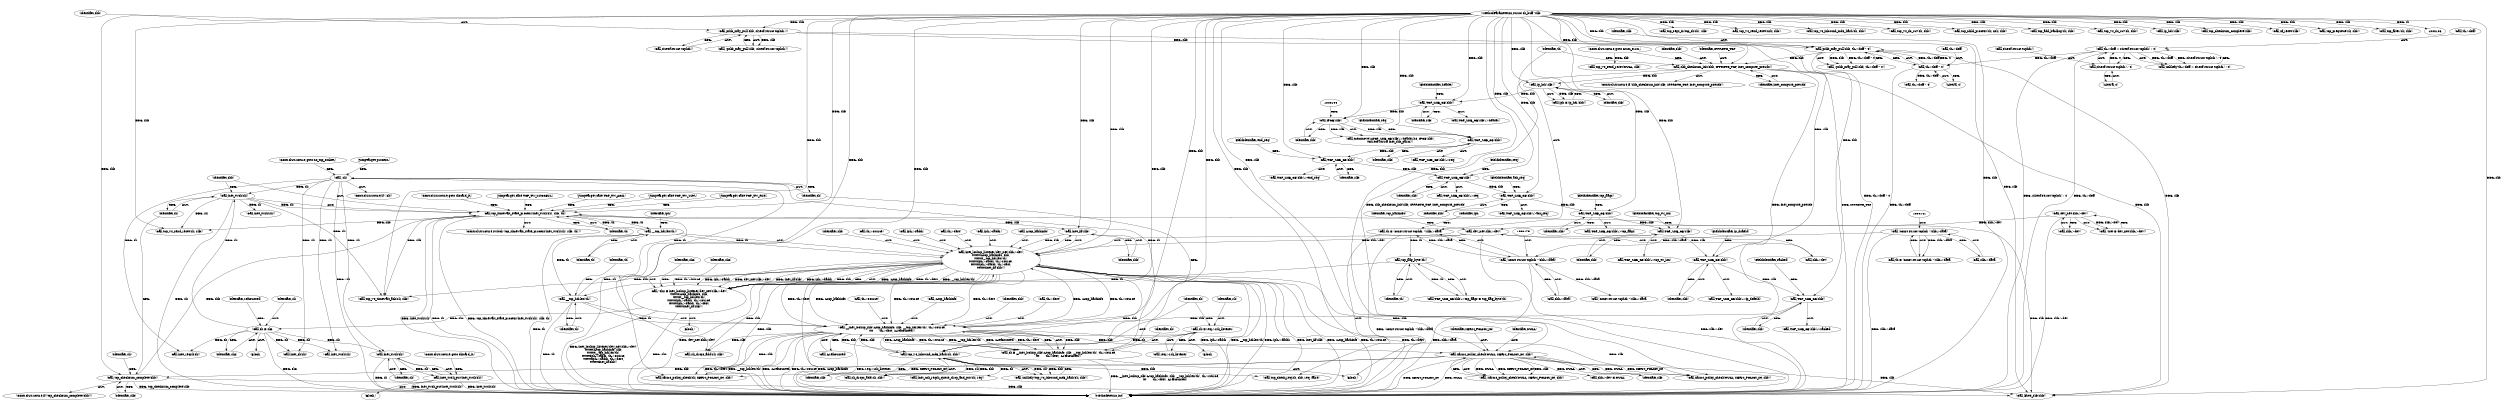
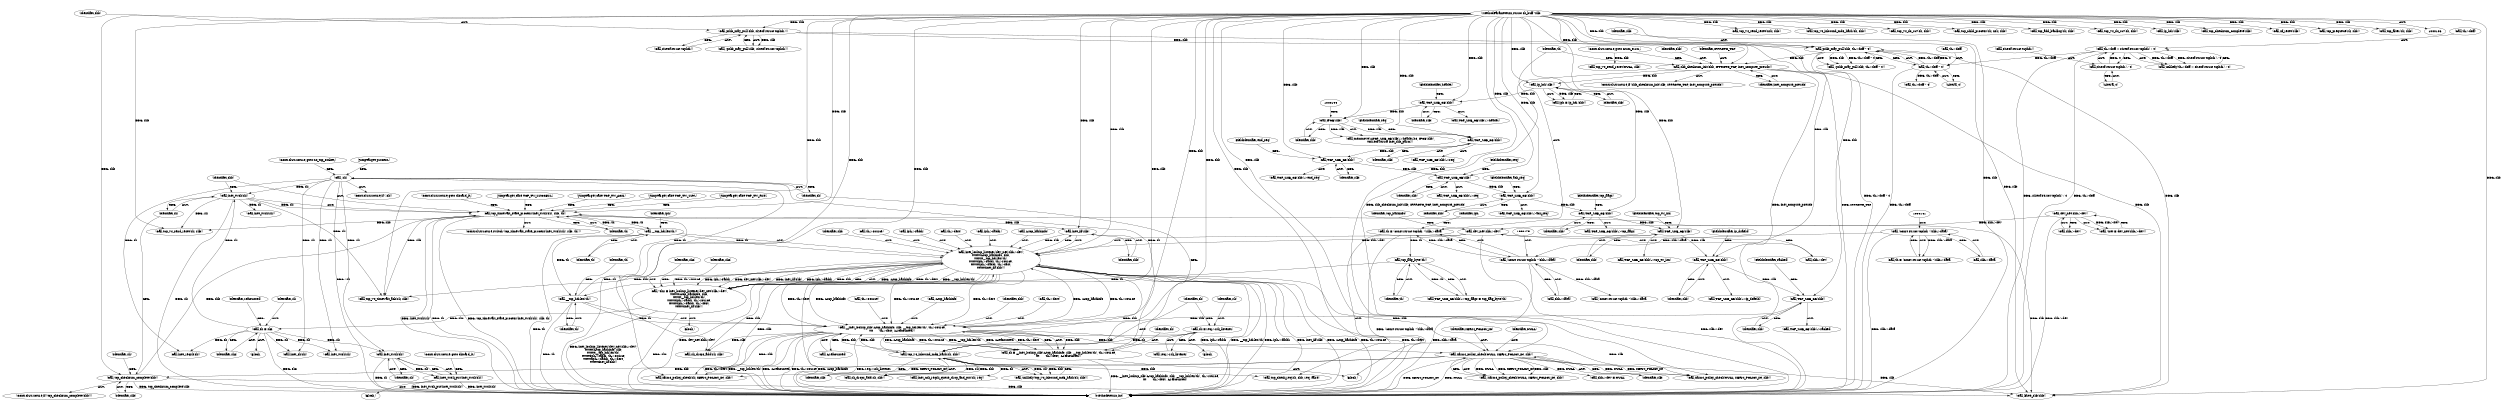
(2403, 22) -> (2403, 22)
(1684, 31) -> none
